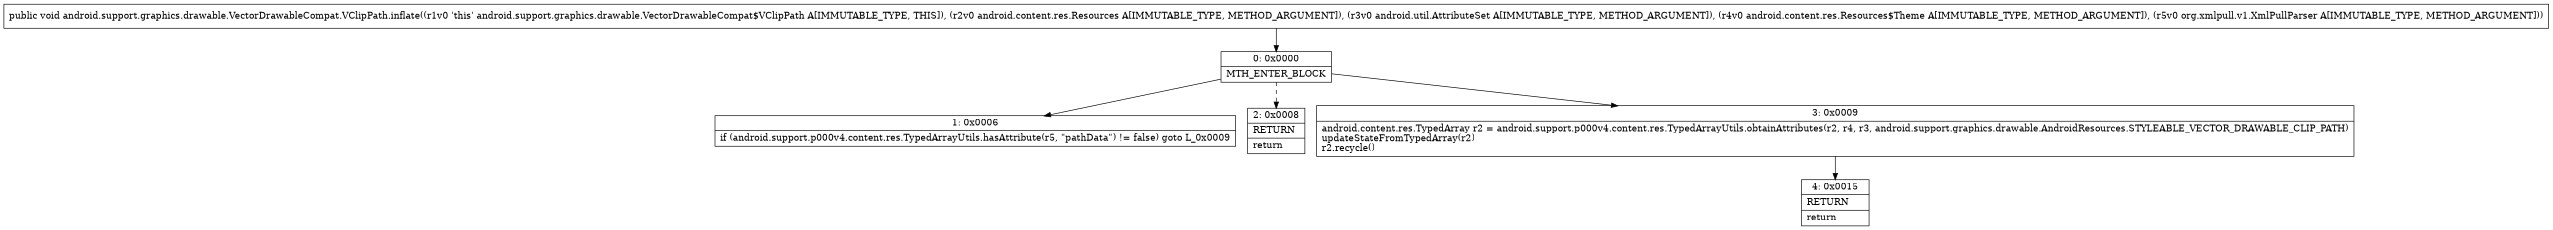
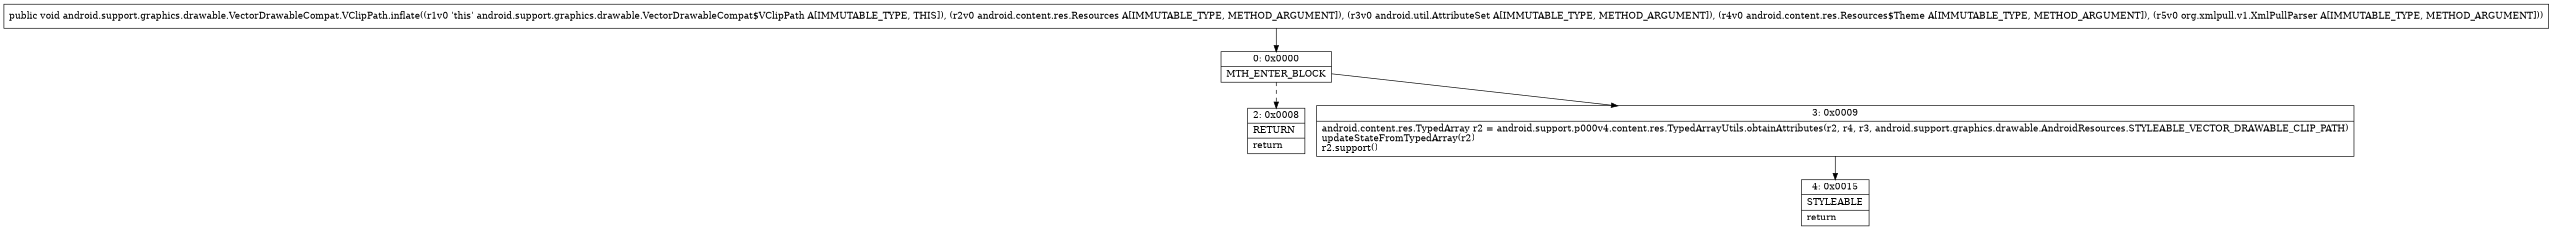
(975, 131) -> none
(1348, 148) -> (1350, 148)
(1828, 202) -> (1835, 202)
